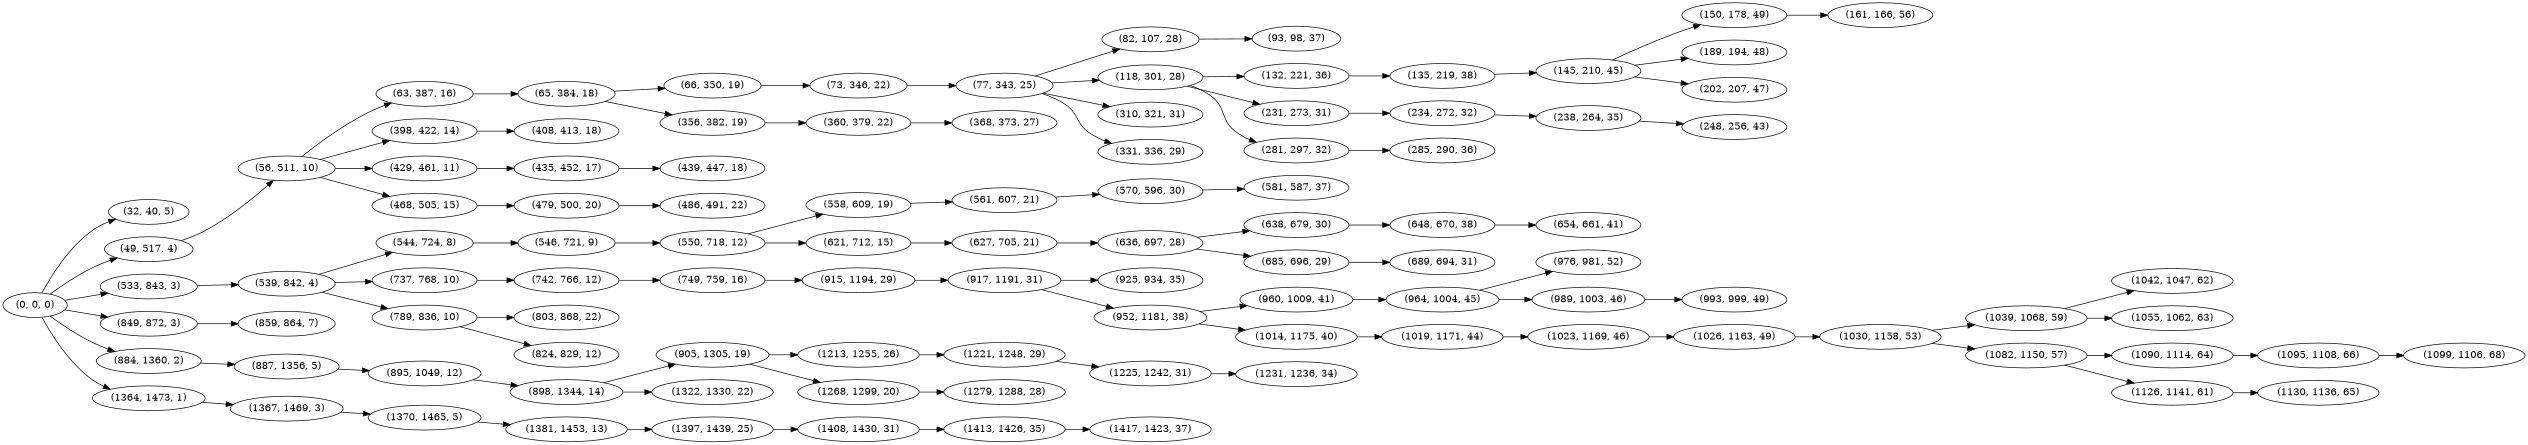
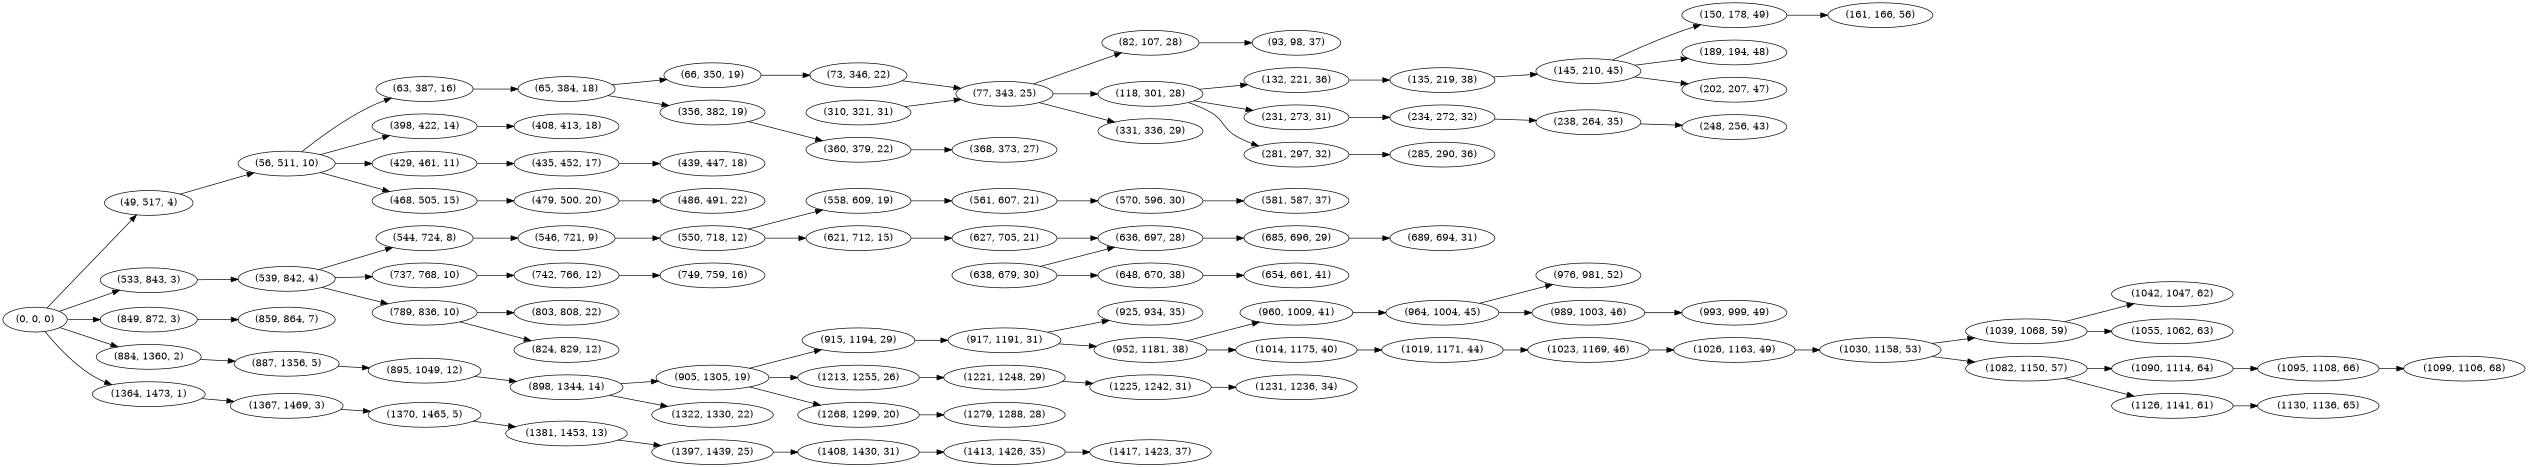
(1073, 99) -> (929, 103)
(149, 212) -> none
(1220, 234) -> (1074, 258)
(780, 280) -> (782, 360)
(567, 318) -> (567, 313)
